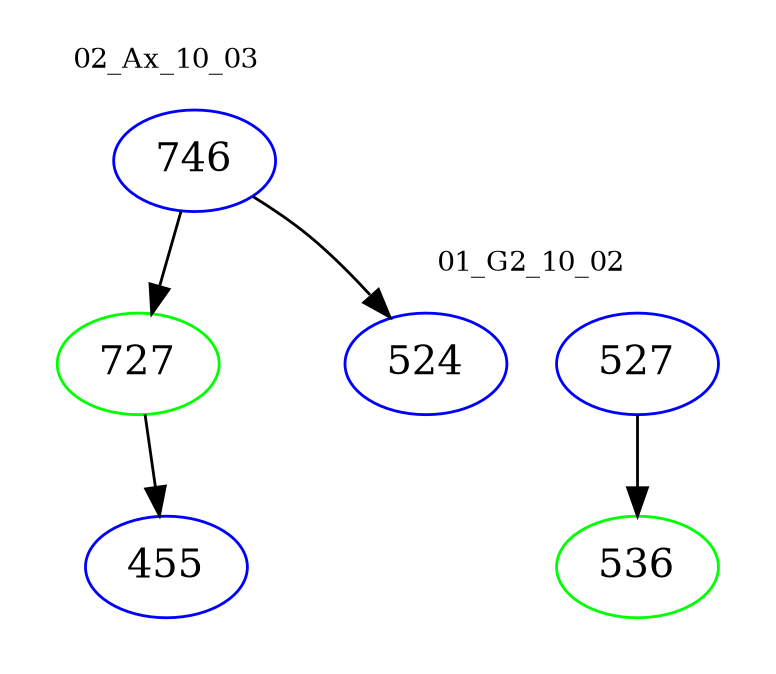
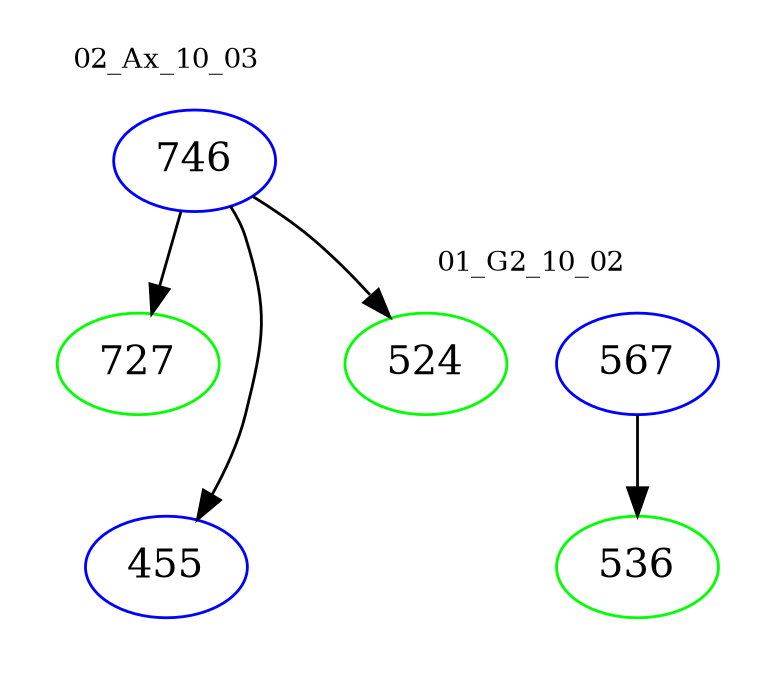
(426, 364) -> (426, 364)
(638, 364) -> (638, 364)
(150, 451) -> (259, 352)
